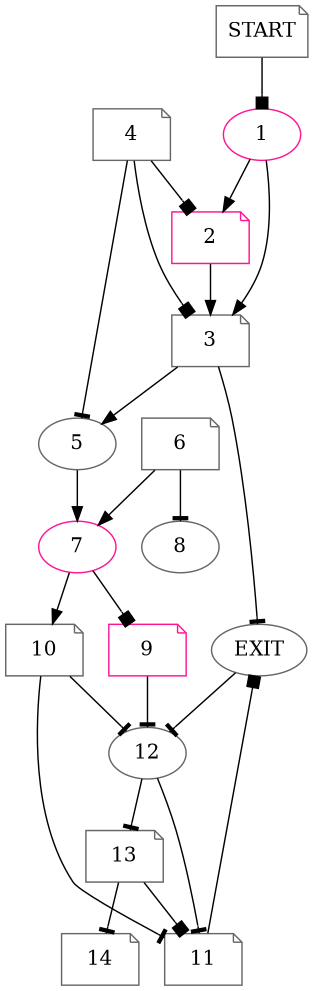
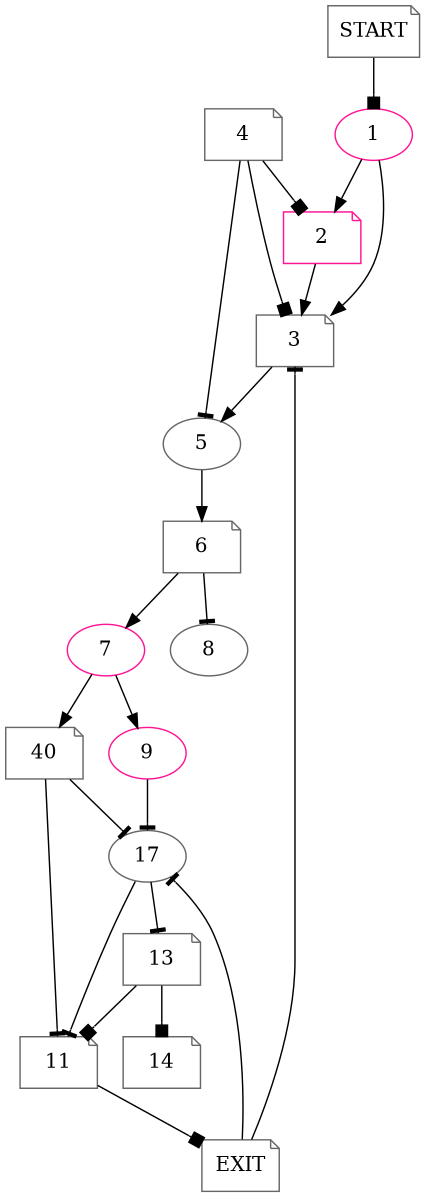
(77, 488) -> (202, 488)
(244, 491) -> (295, 760)
(107, 591) -> (124, 695)
(44, 650) -> (44, 753)
(147, 650) -> (147, 753)
(259, 650) -> (241, 1166)
(147, 753) -> (147, 856)
(115, 899) -> (162, 1004)
